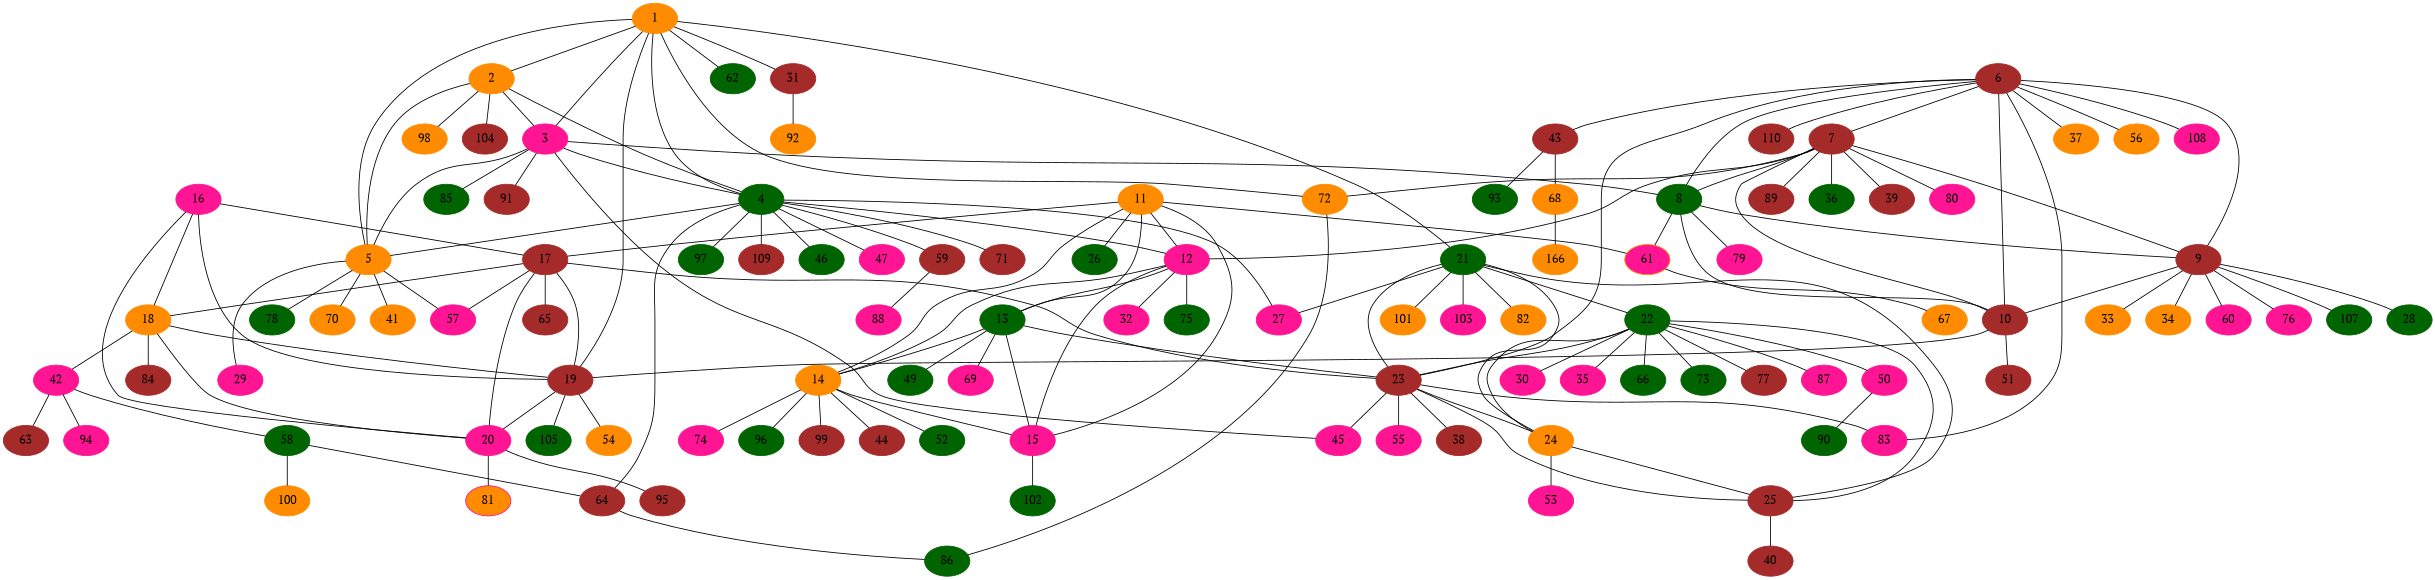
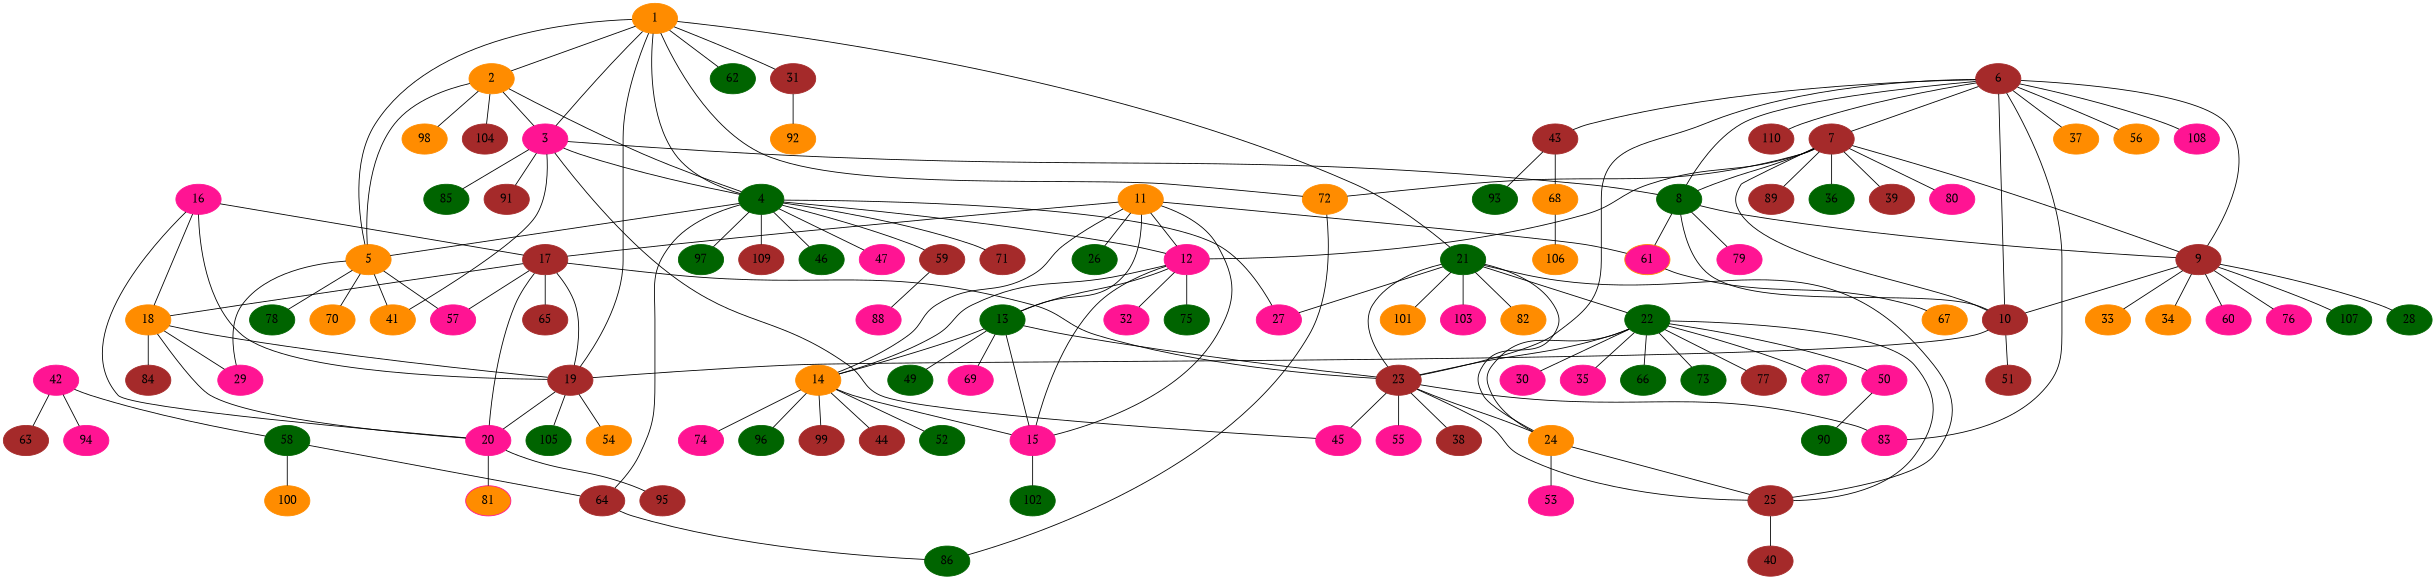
(435, 173) -> (506, 245)
(1555, 260) -> (1555, 260)
(98, 353) -> (194, 350)
